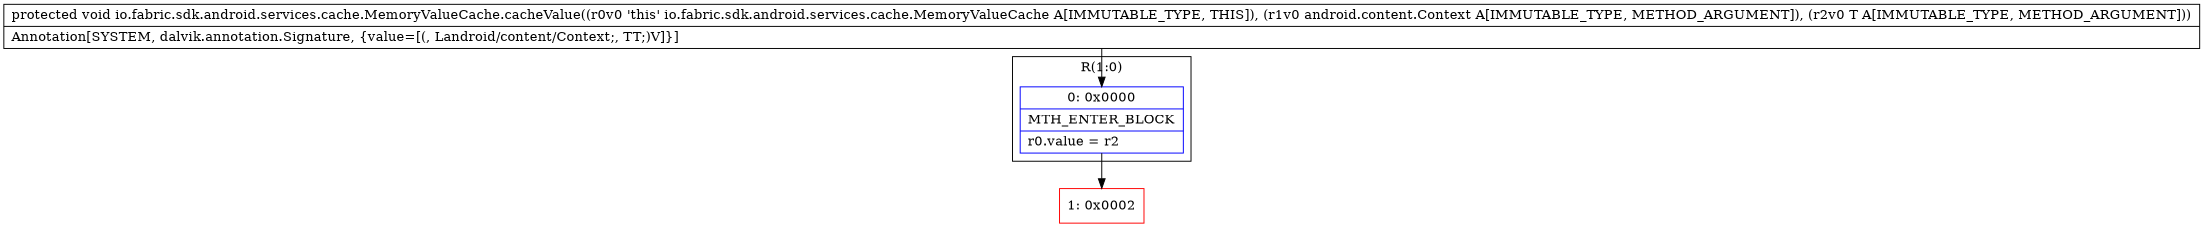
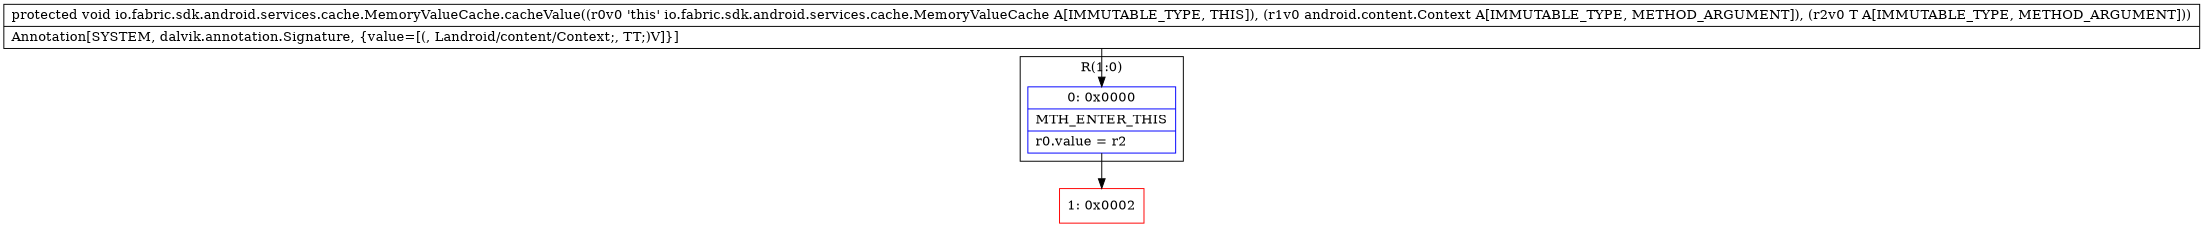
(1102, 119) -> (1102, 119)
